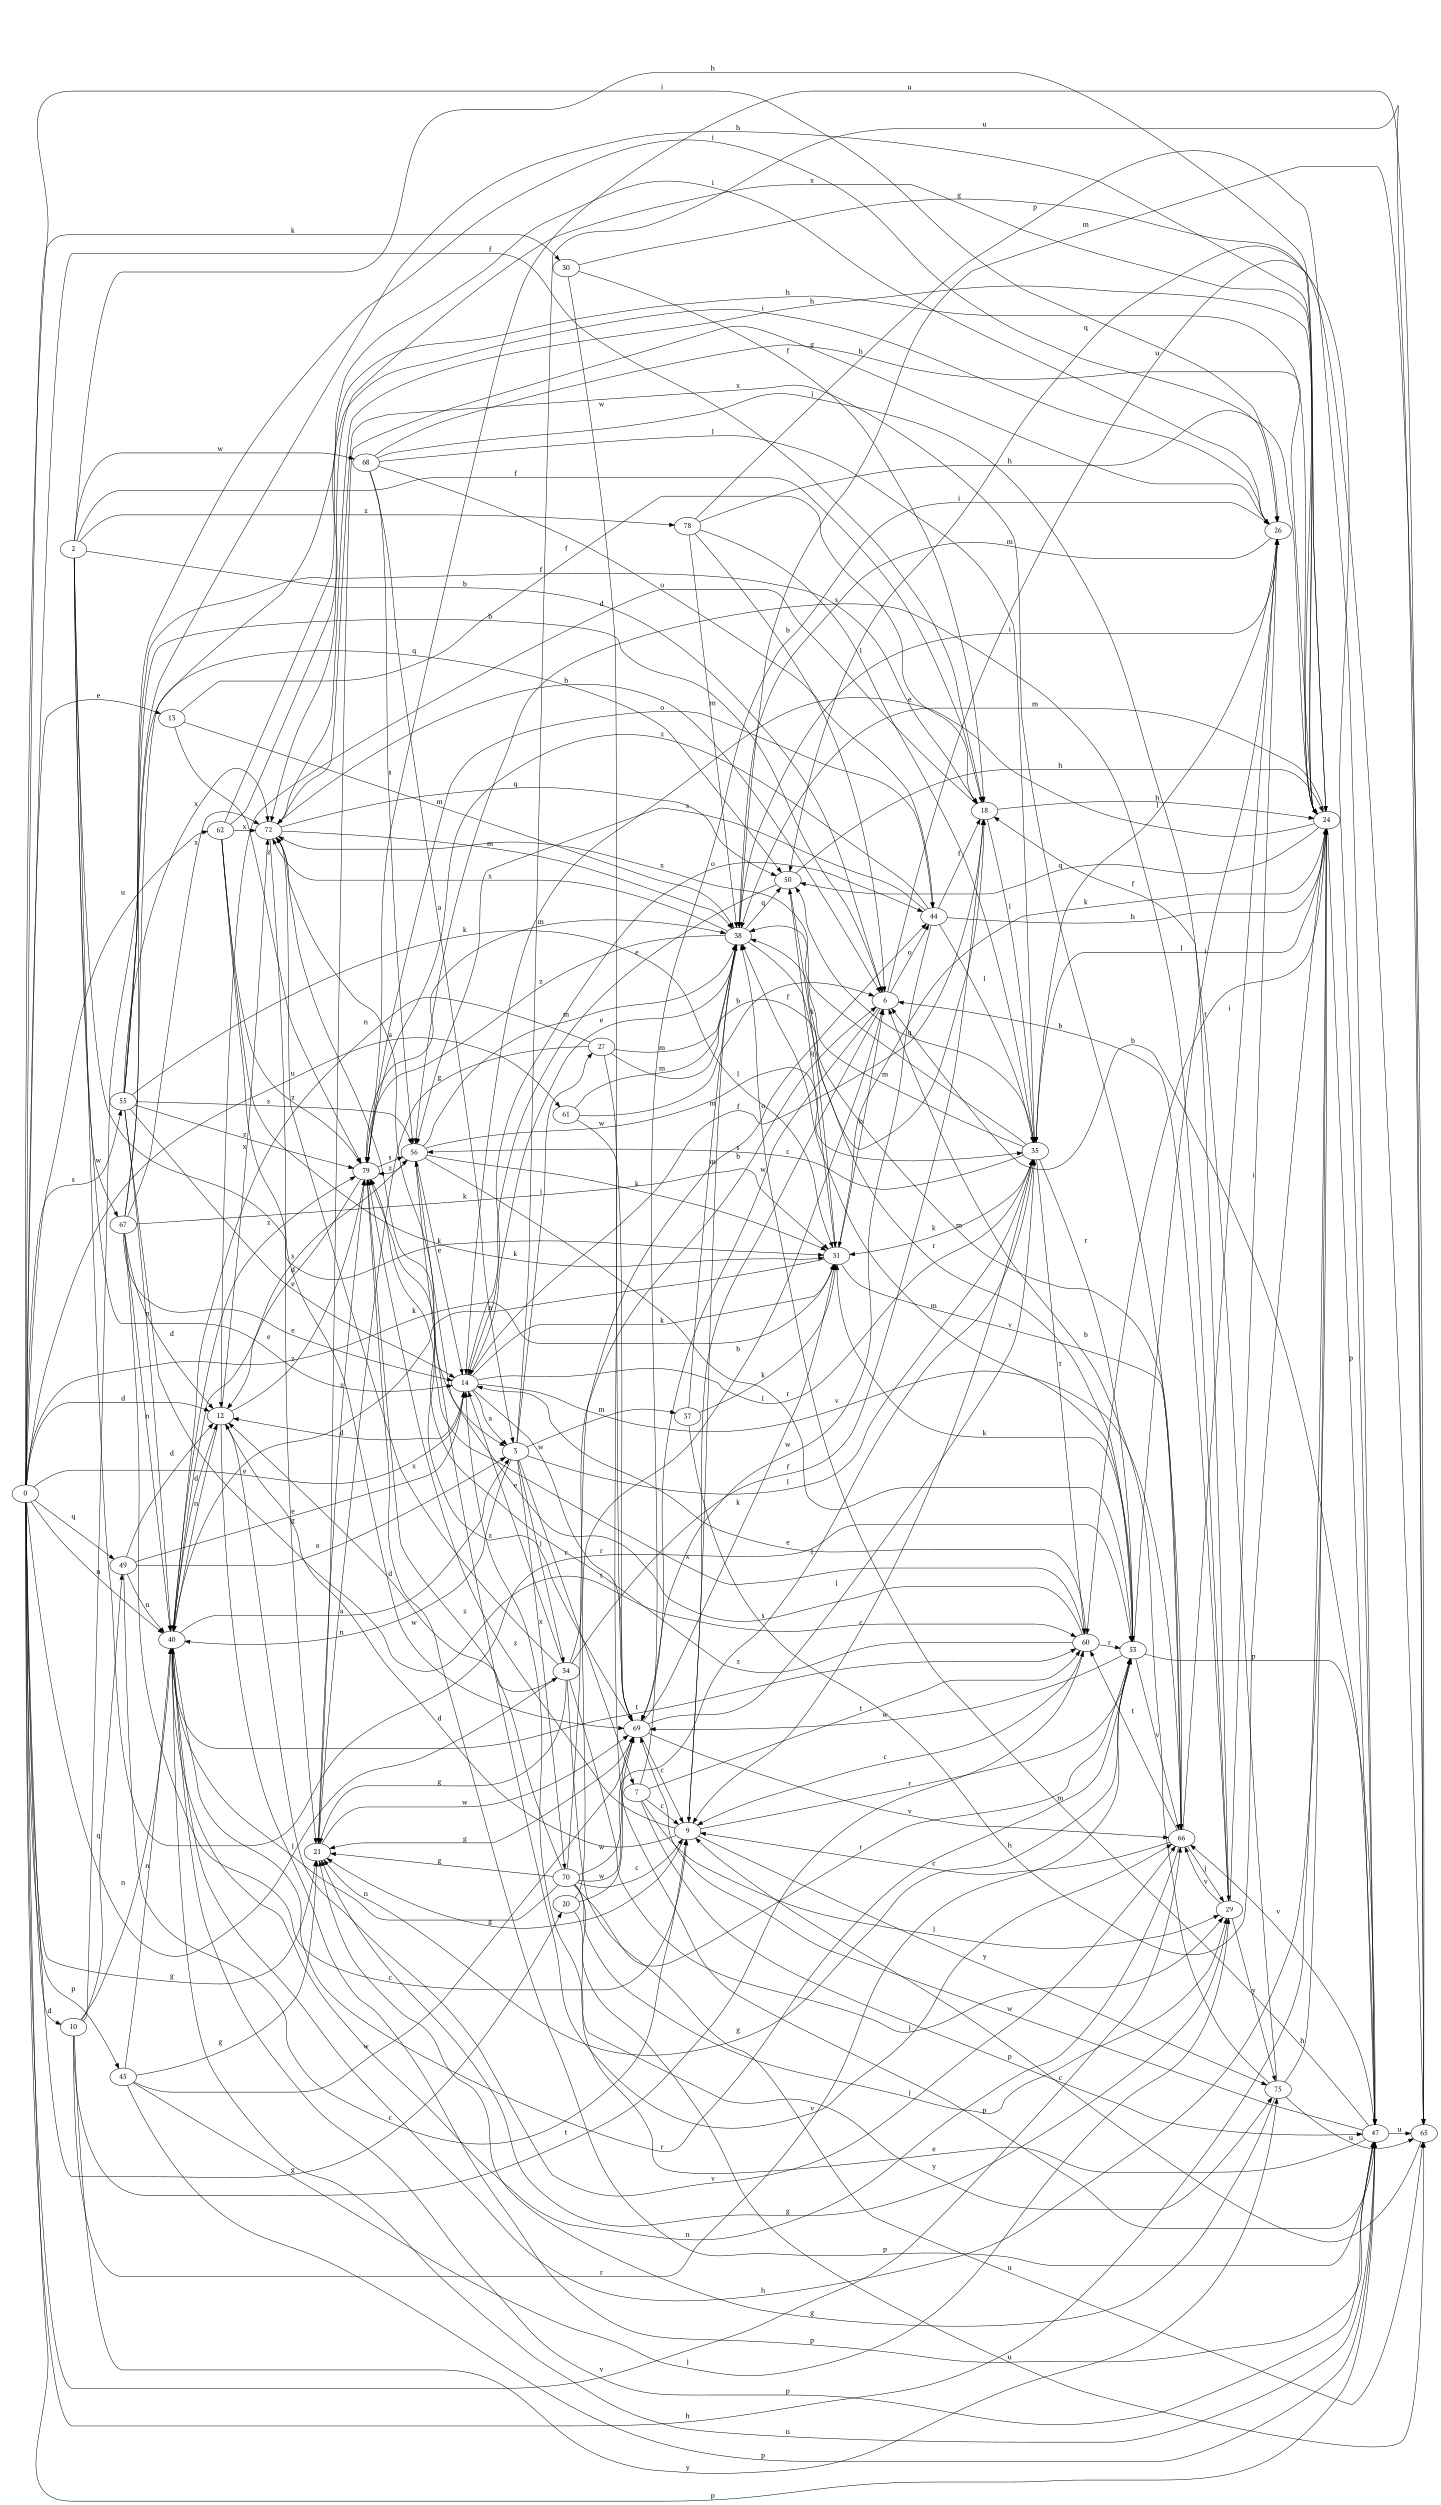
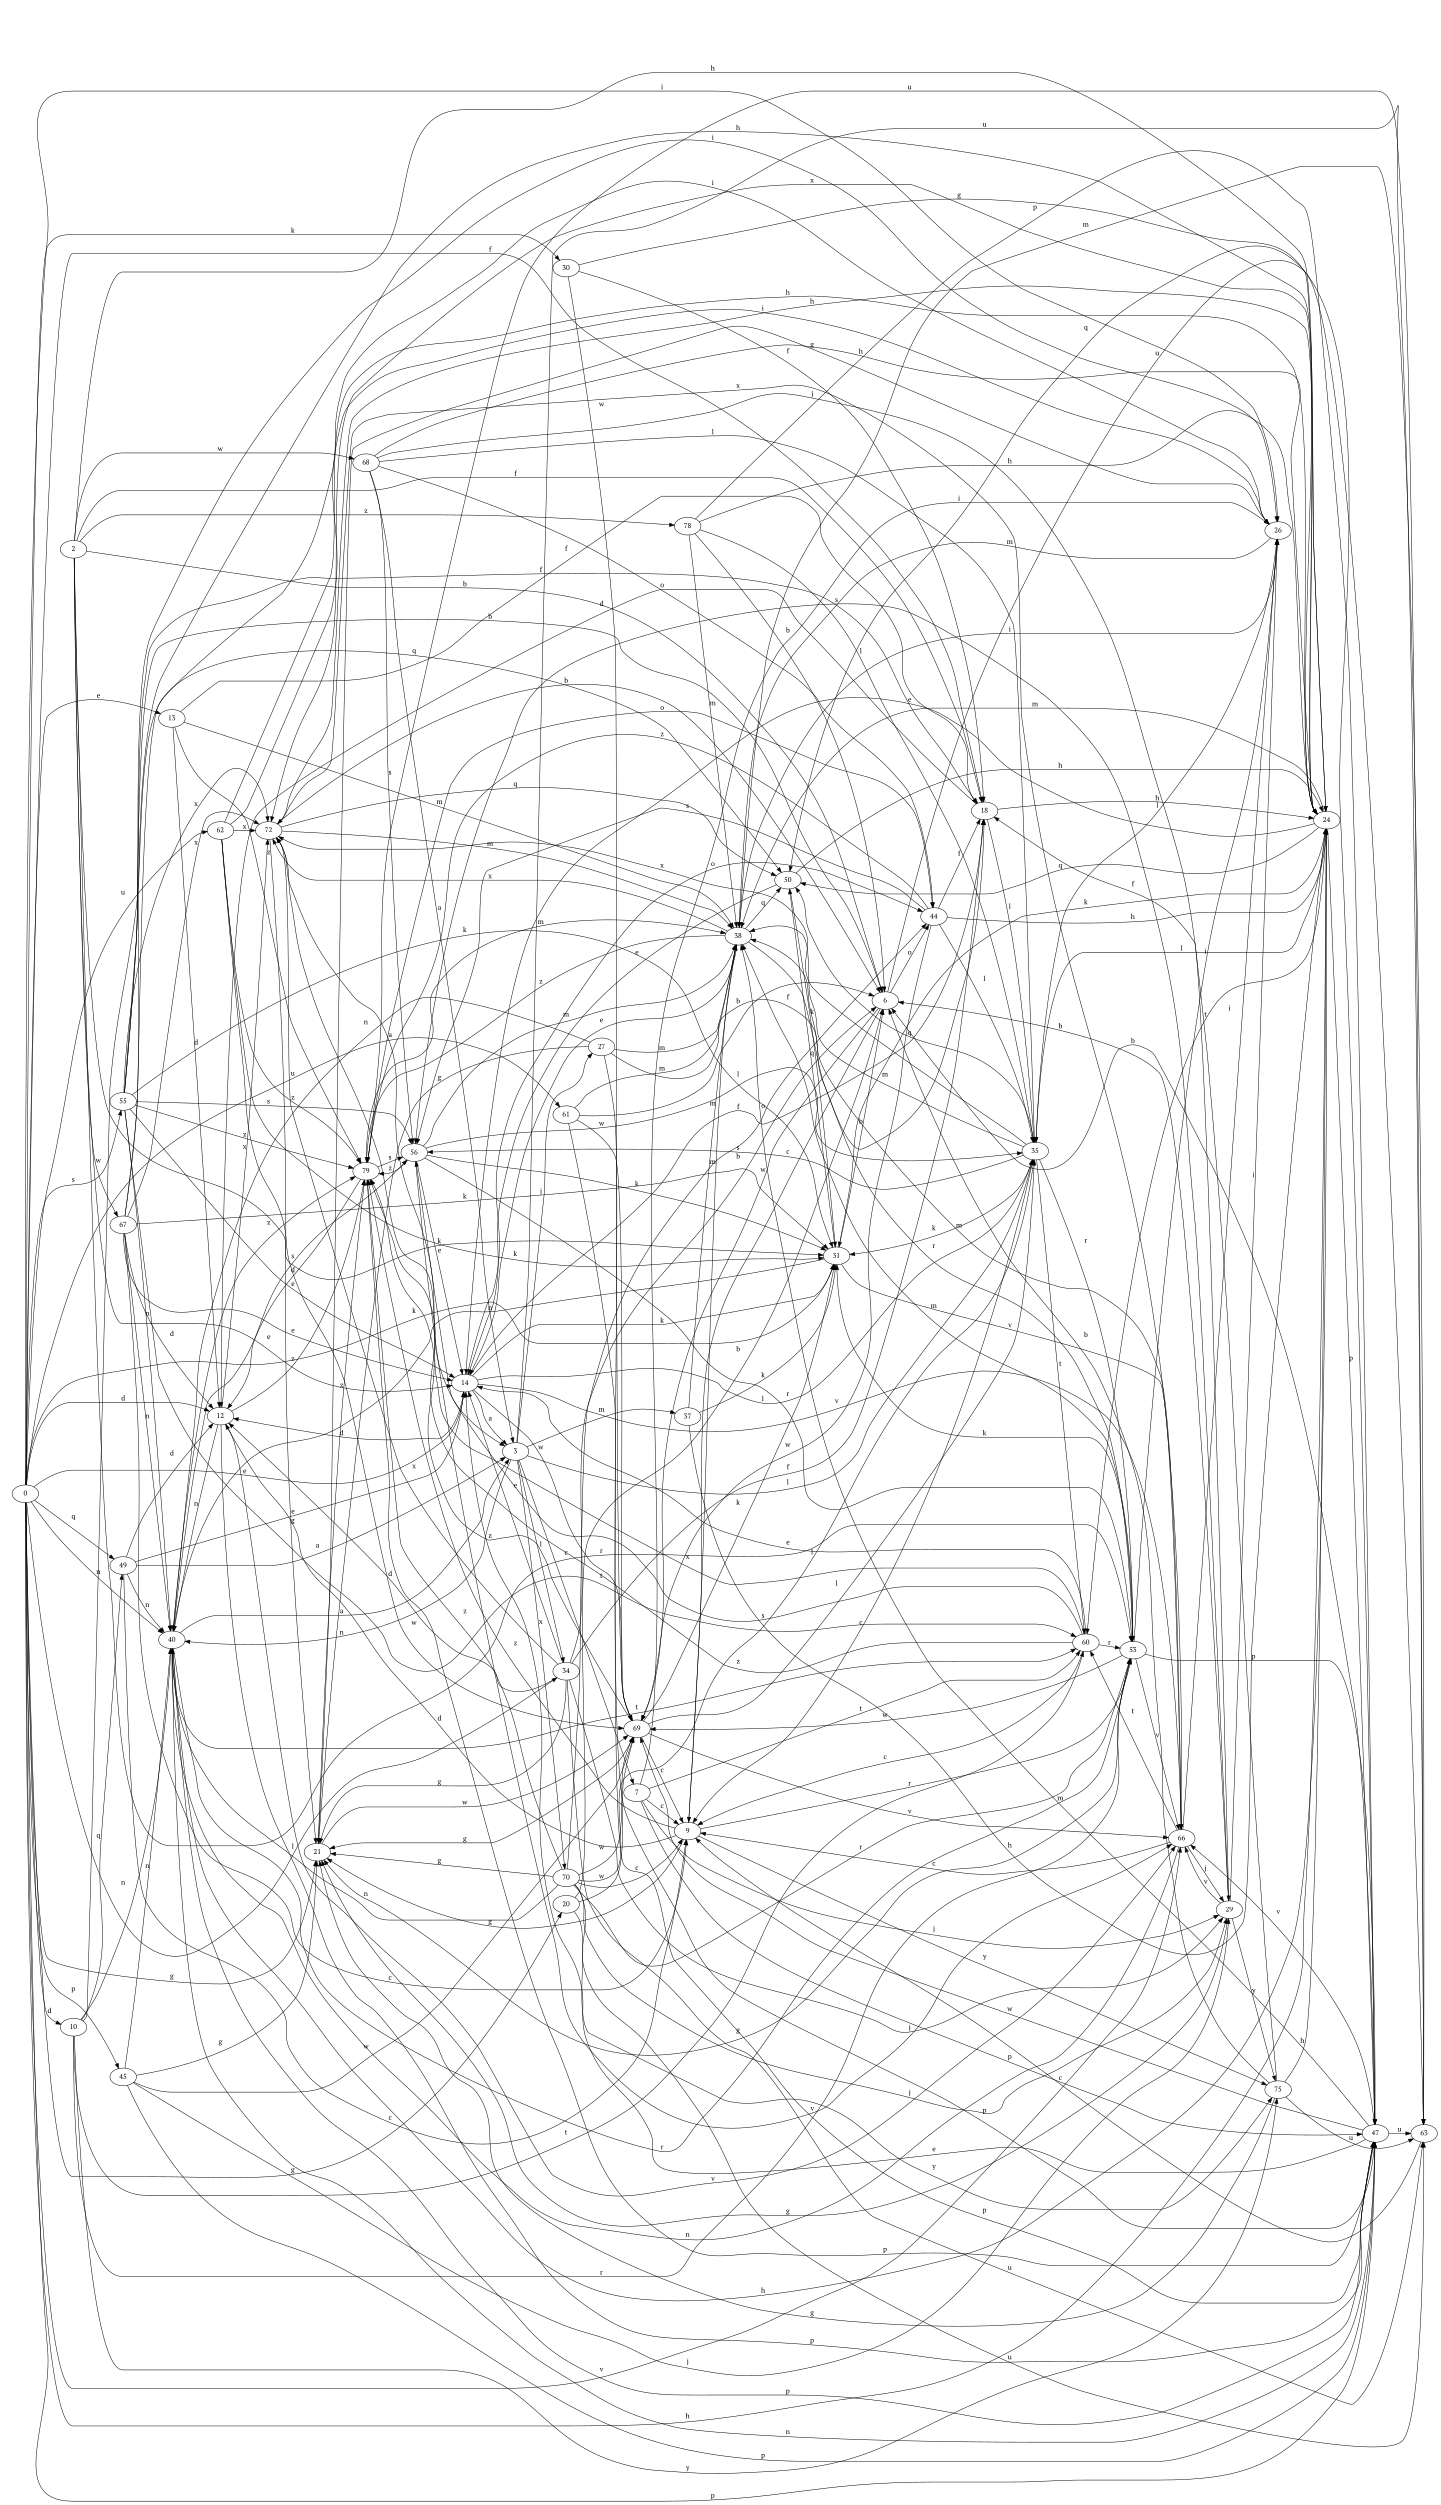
(192, 1509) -> (196, 1065)
none -> (701, 1990)
(1424, 2133) -> (1424, 2133)
